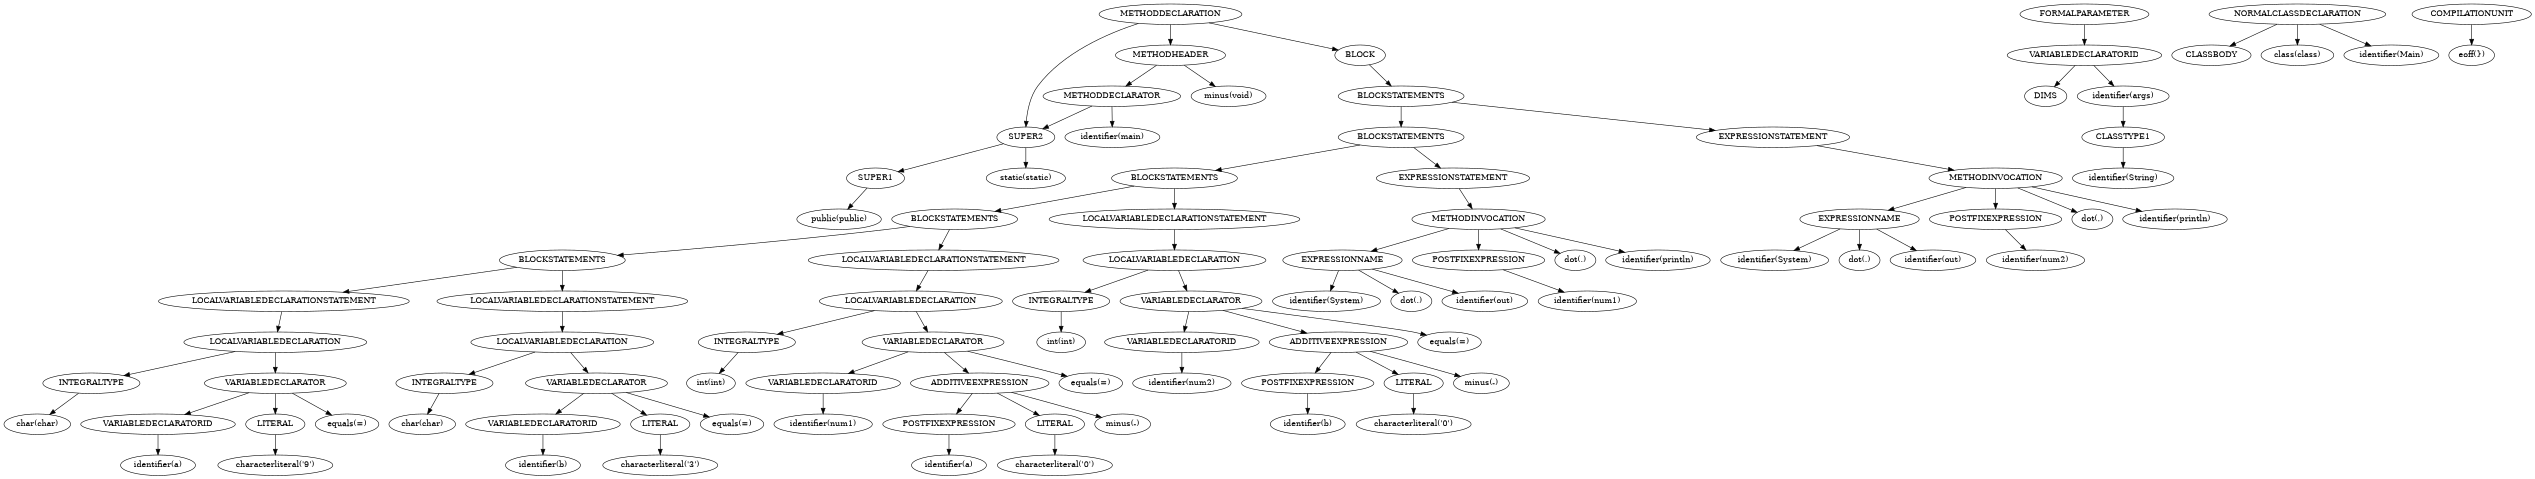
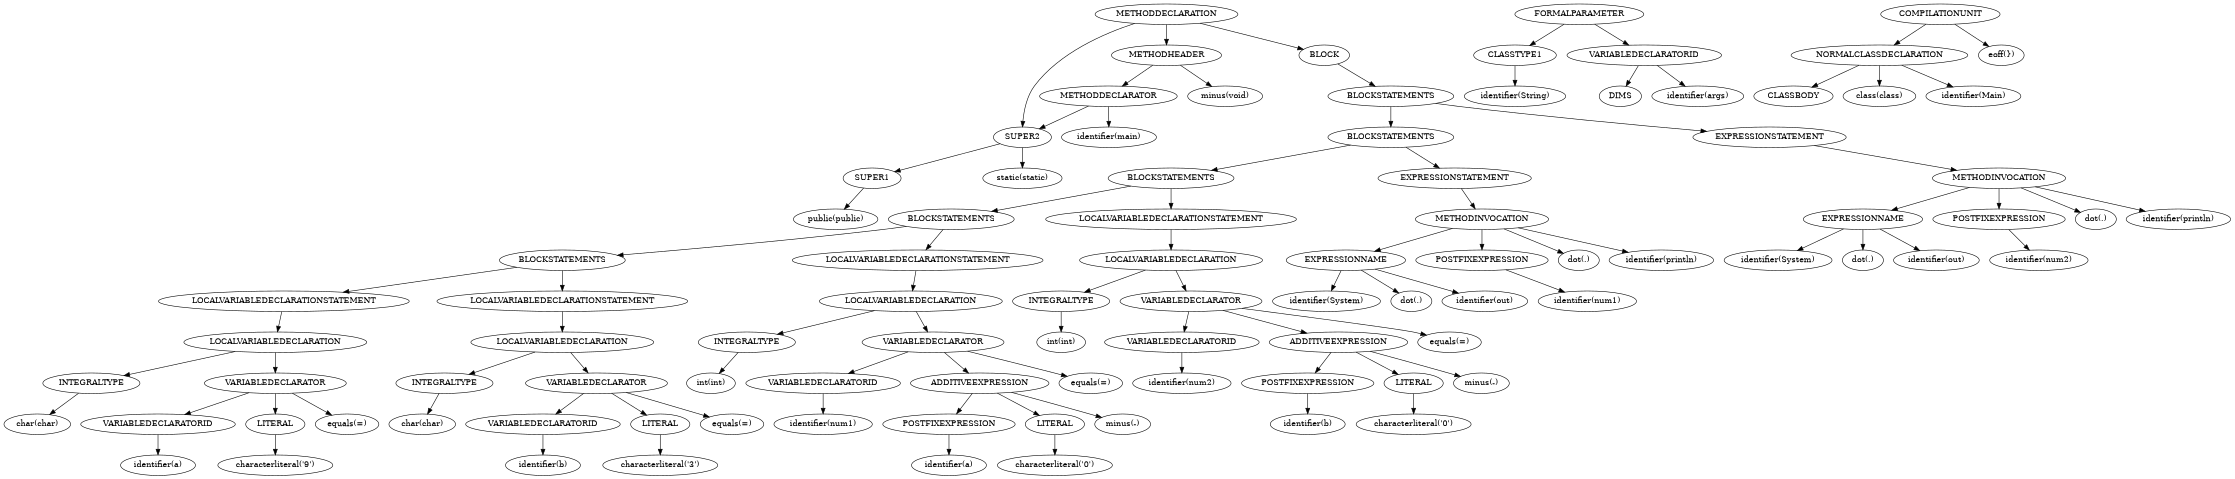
none -> (1913, 33)
(2123, 114) -> (1549, 33)
